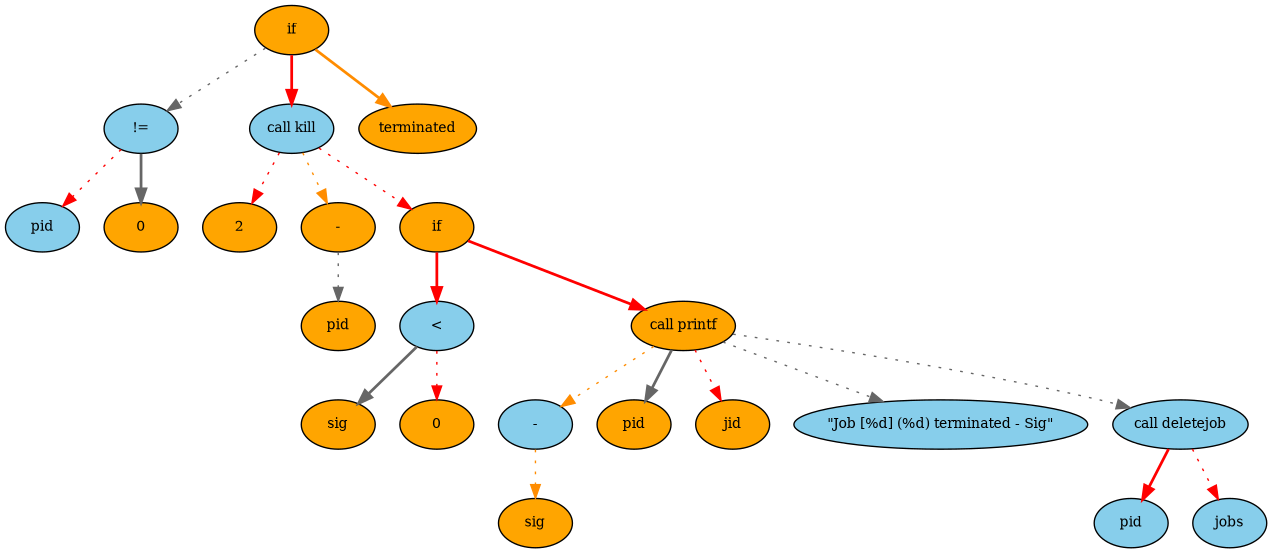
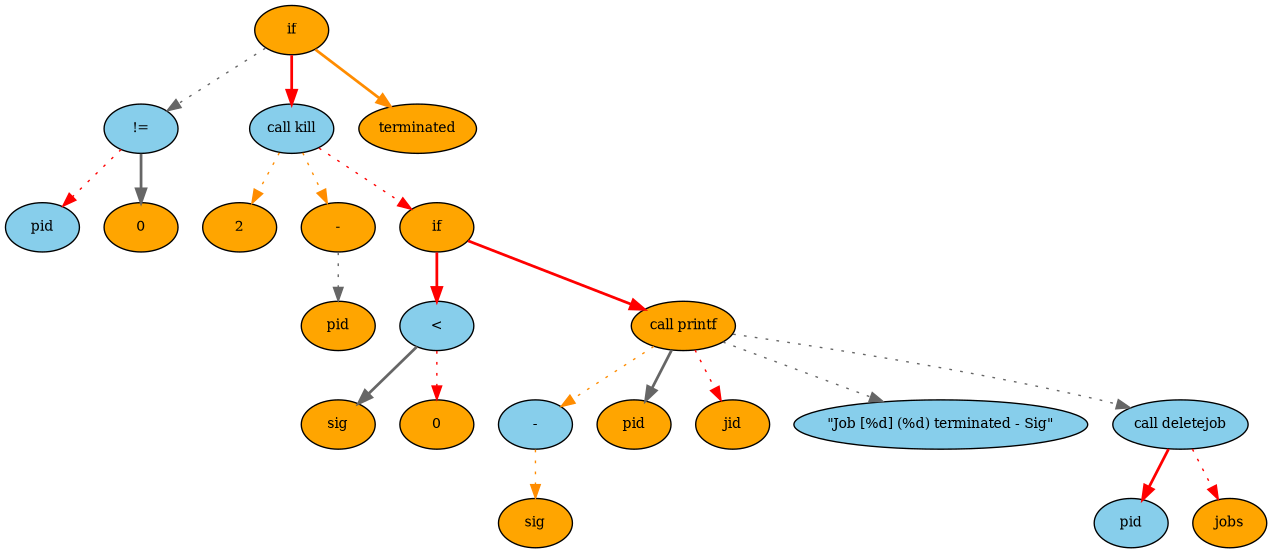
(269, 172) -> (269, 172)
(1230, 523) -> (1230, 523)
